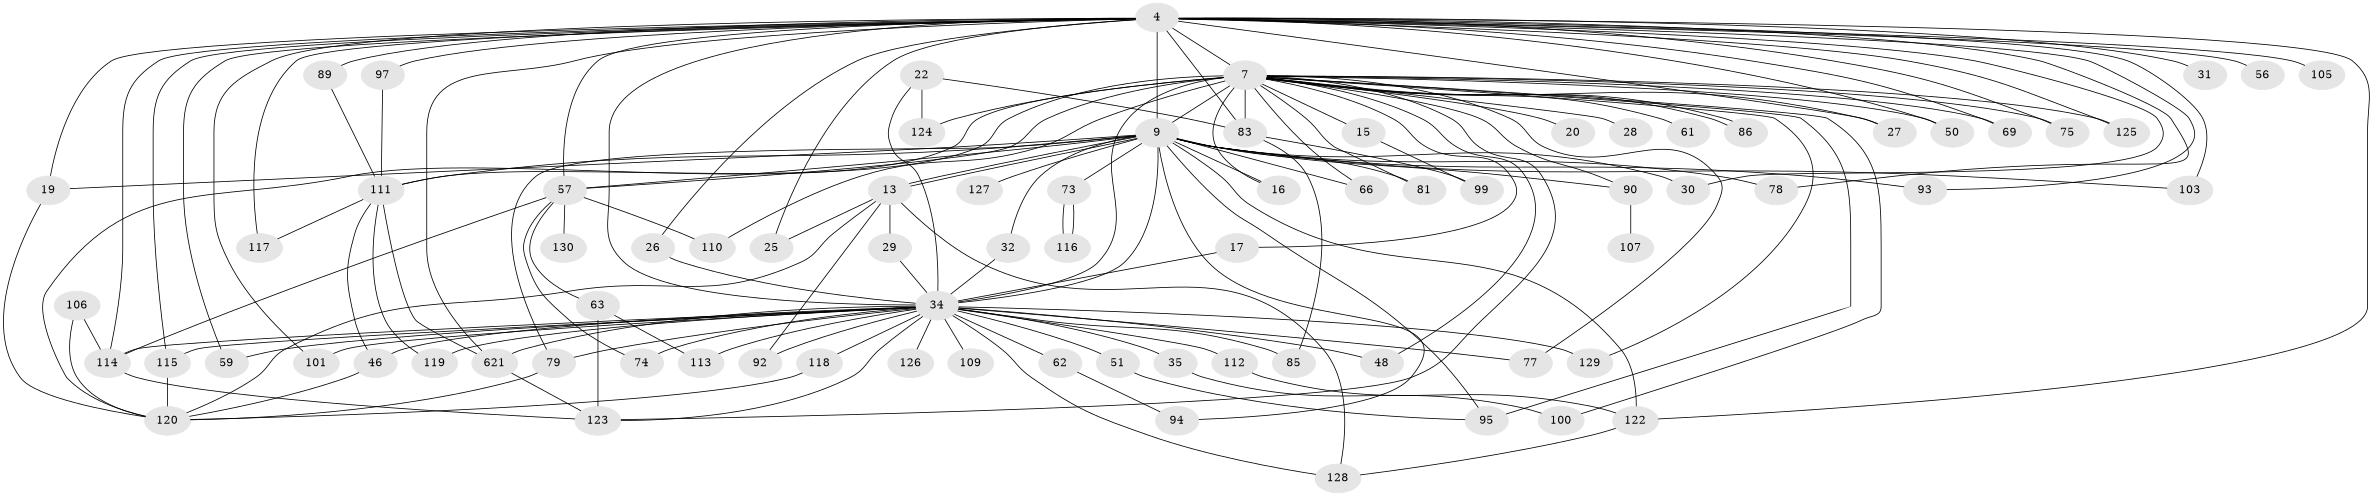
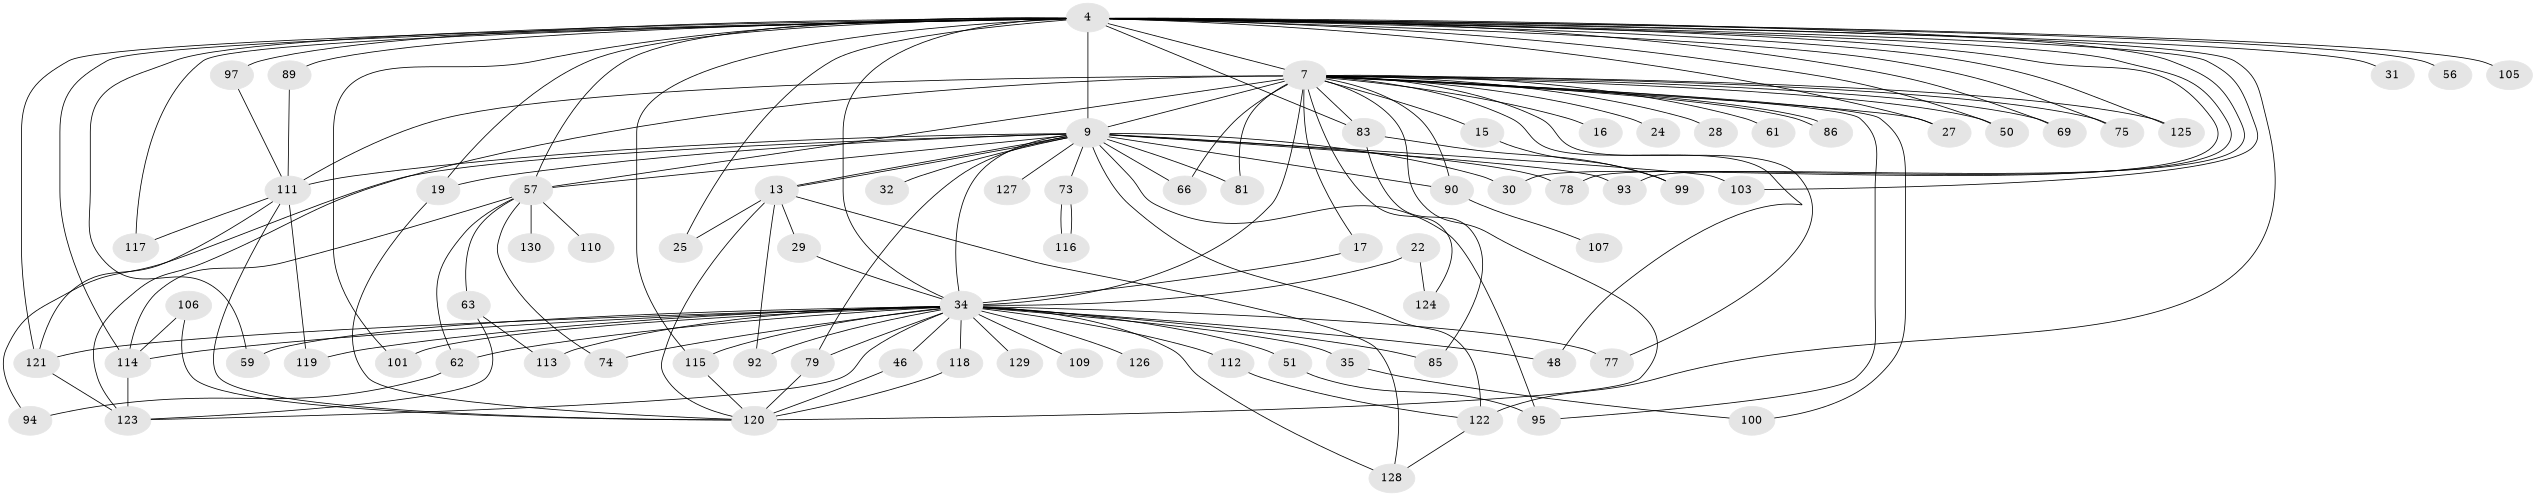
(1077, 99) -> none
(1782, 124) -> none
(1573, 133) -> (1658, 133)
(976, 160) -> none
(1218, 162) -> none
(653, 248) -> none
none -> (445, 260)
(348, 276) -> (239, 387)
(973, 277) -> none
(495, 363) -> (37, 363)
